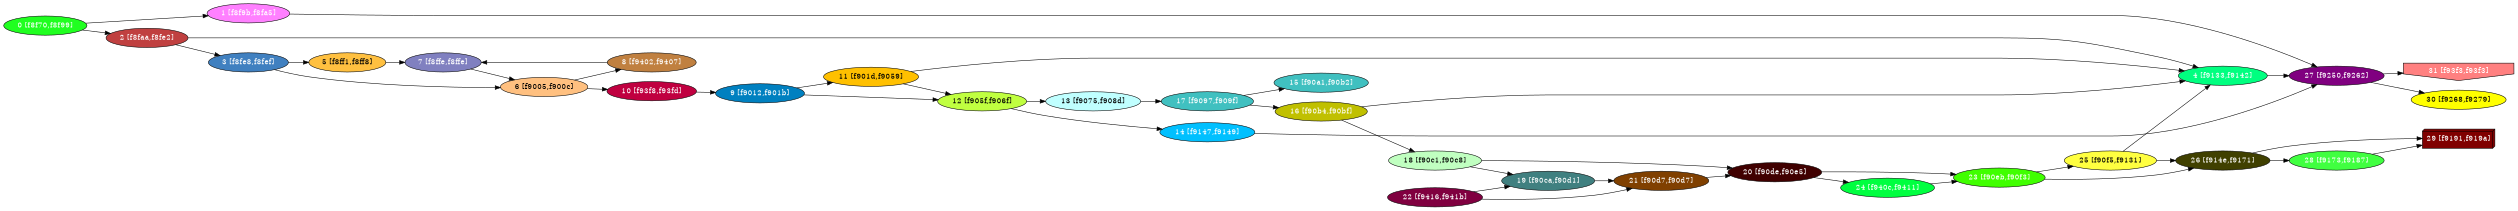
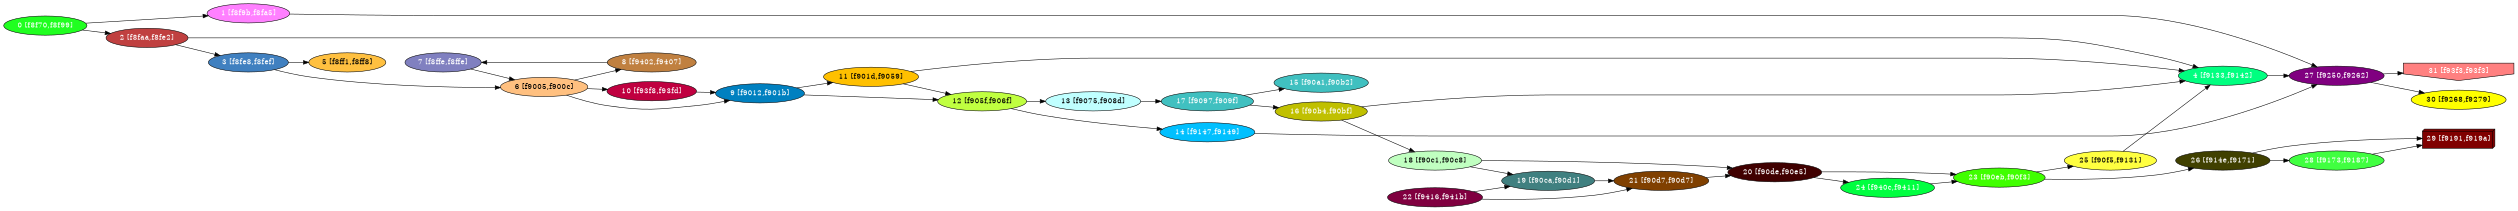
(393, 62) -> none
none -> (645, 109)
(2163, 161) -> none
